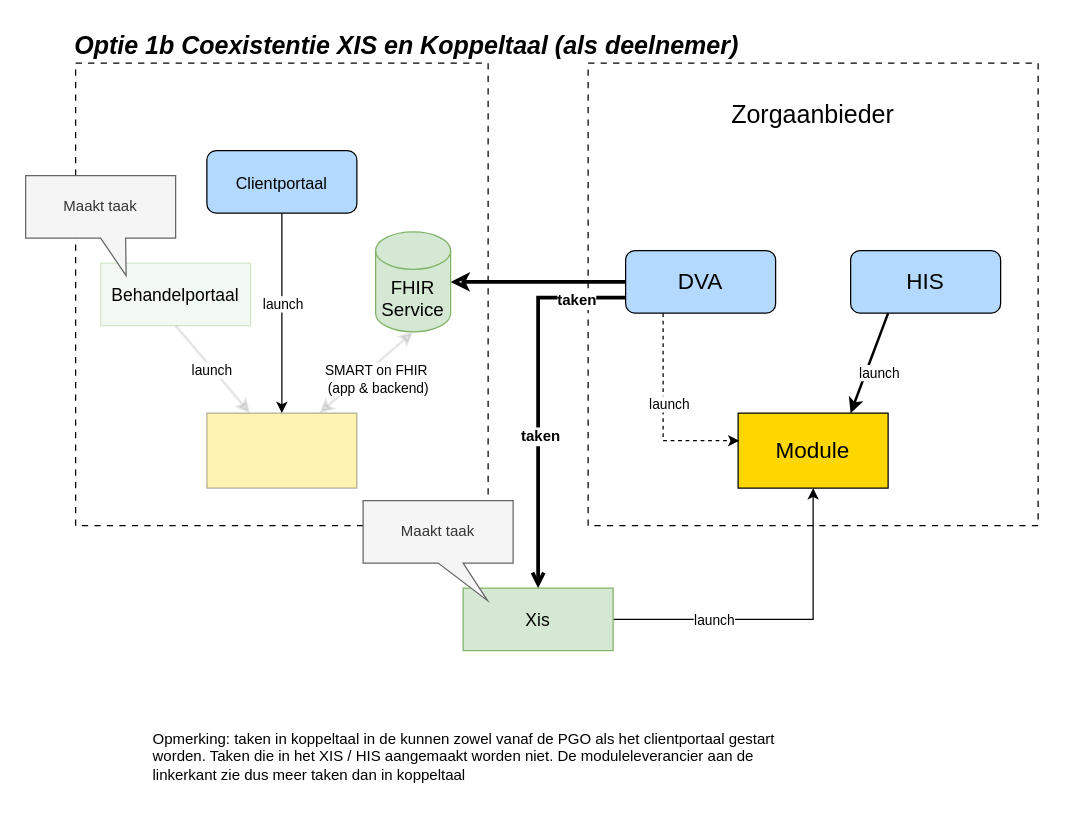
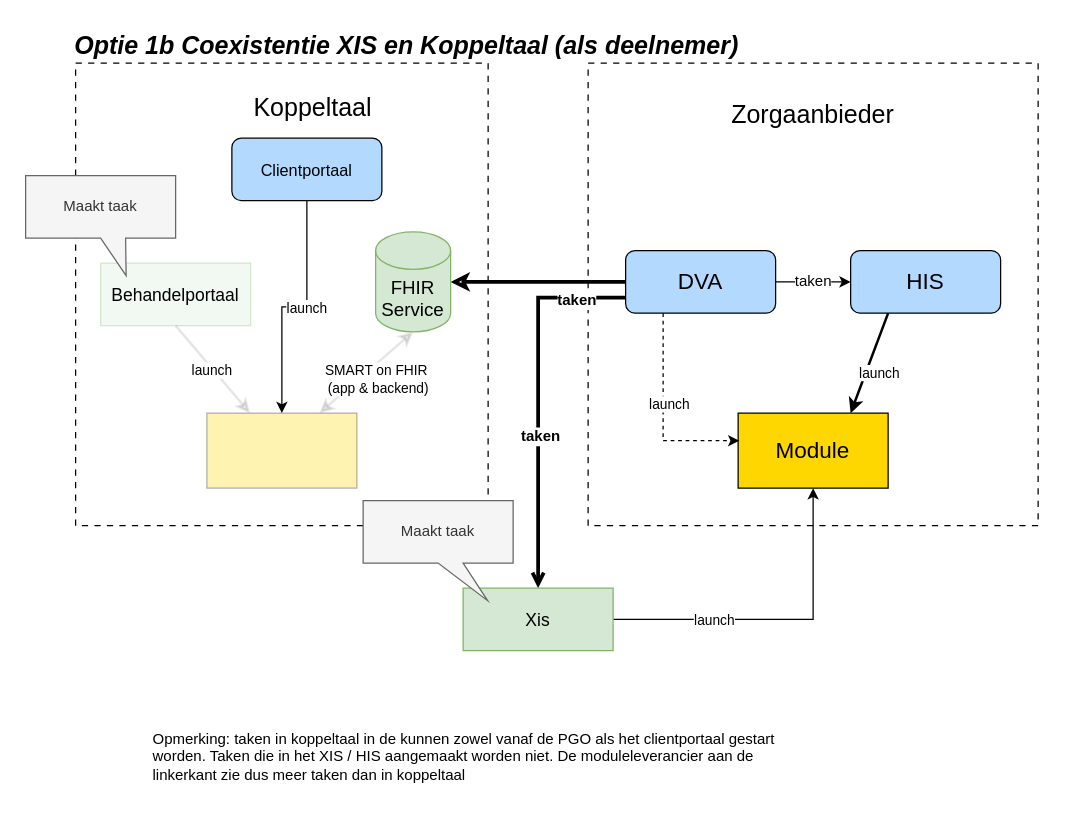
none -> (313, 107)
(282, 182) -> (307, 169)
none -> (809, 282)
